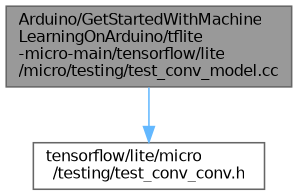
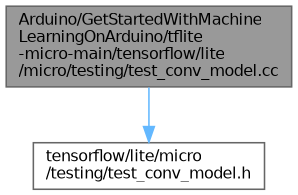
(149, 166) -> (149, 166)
